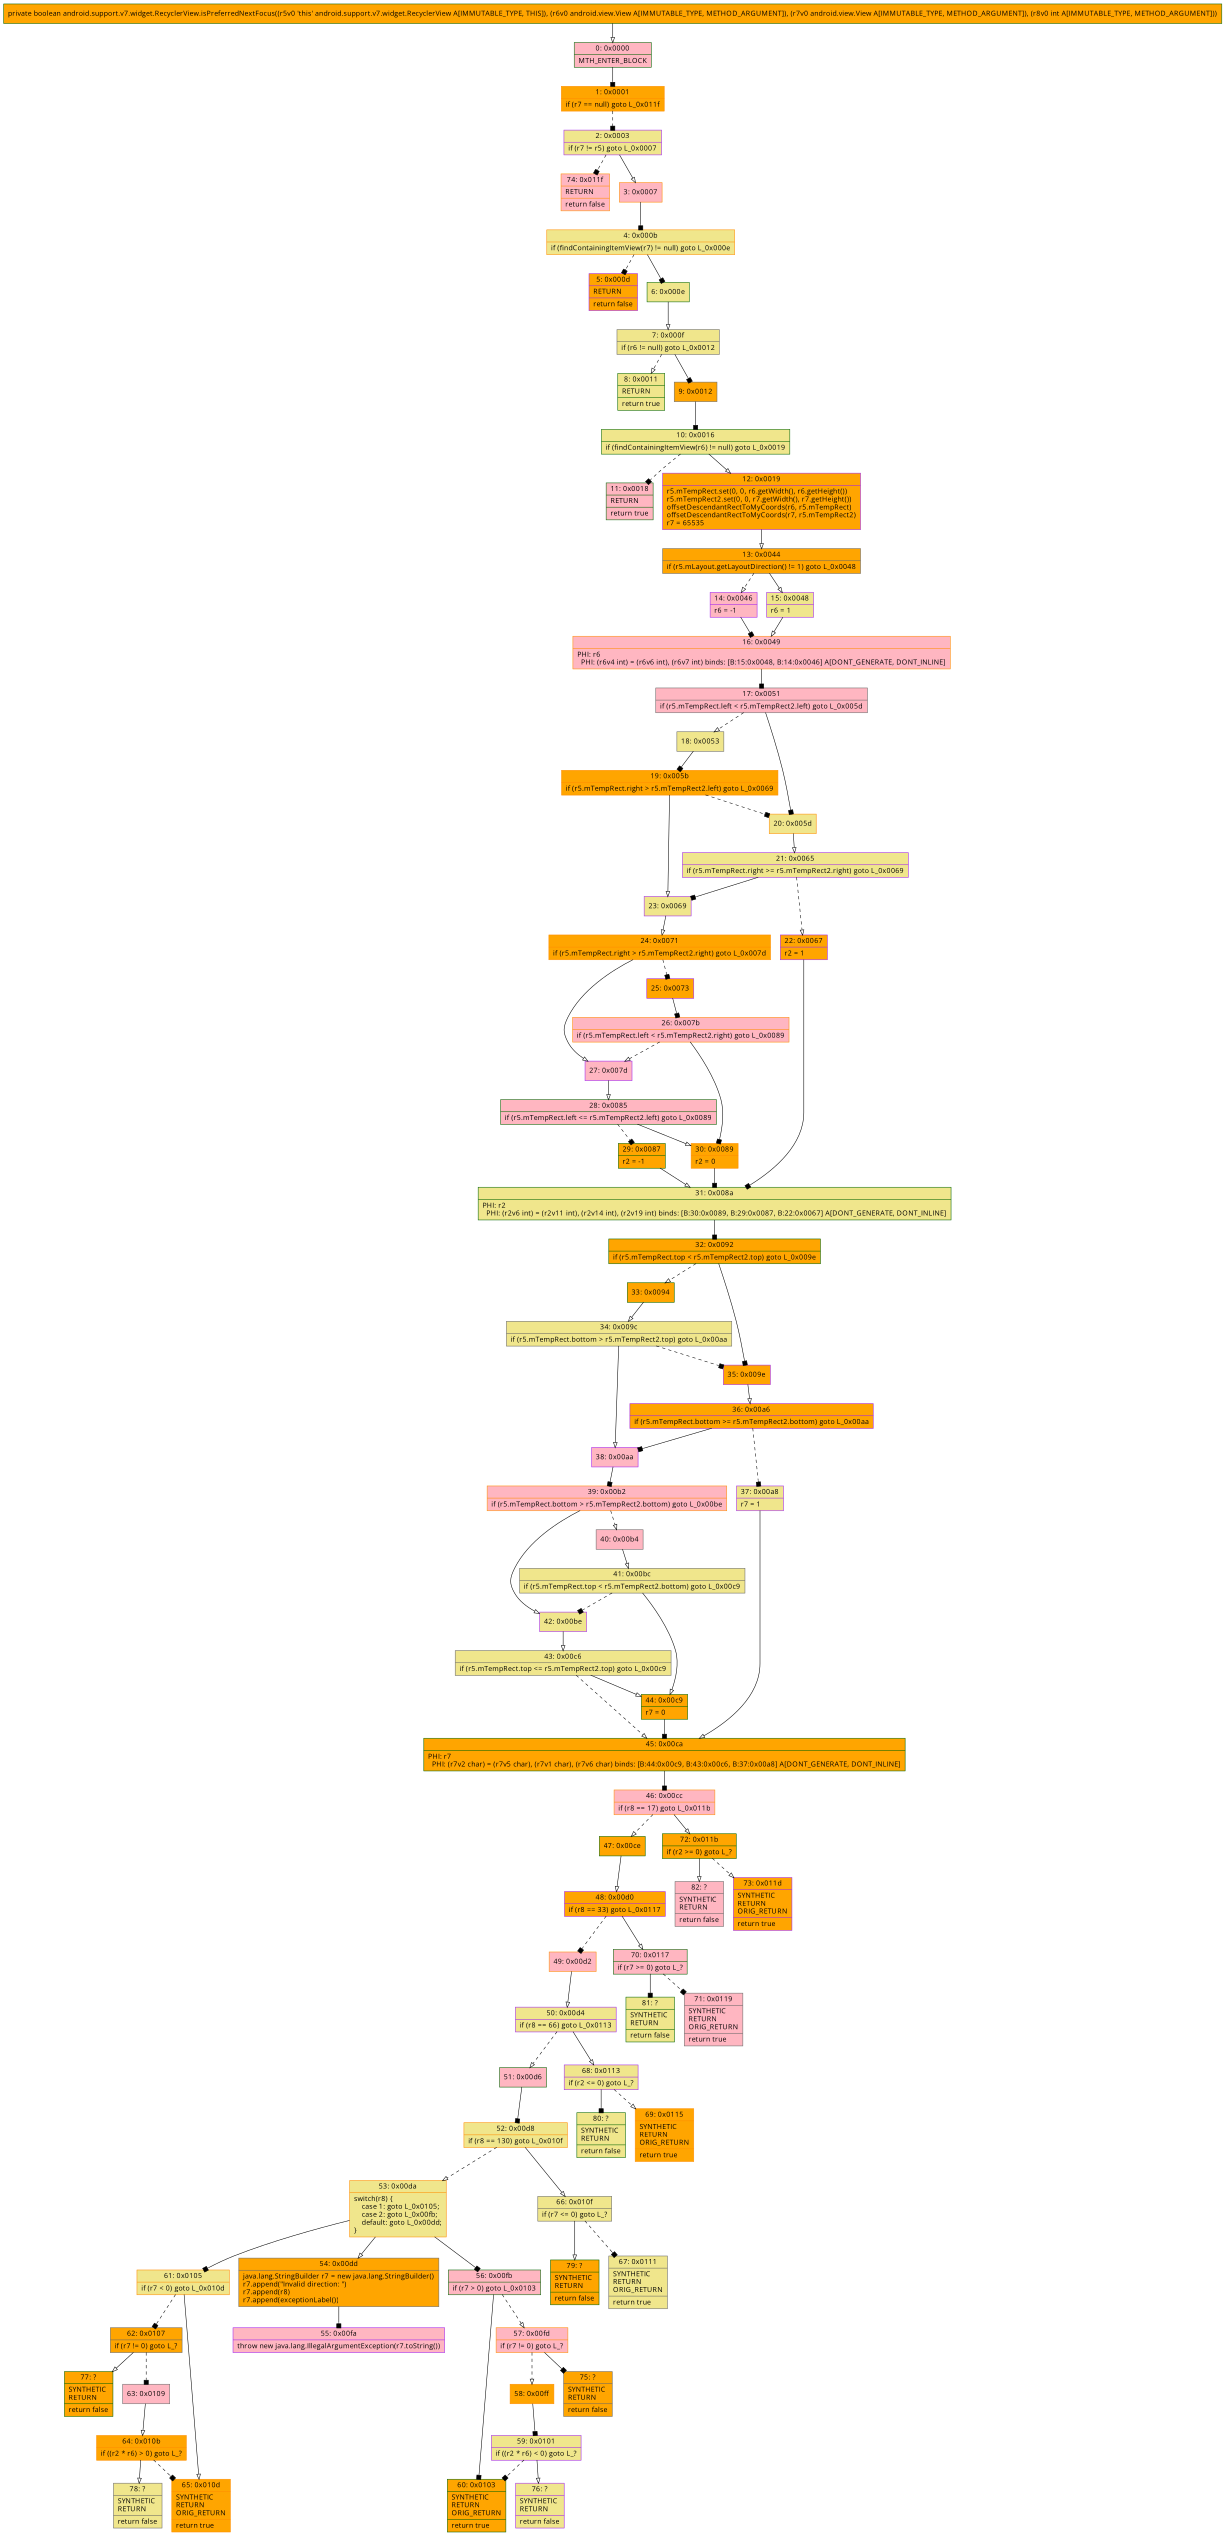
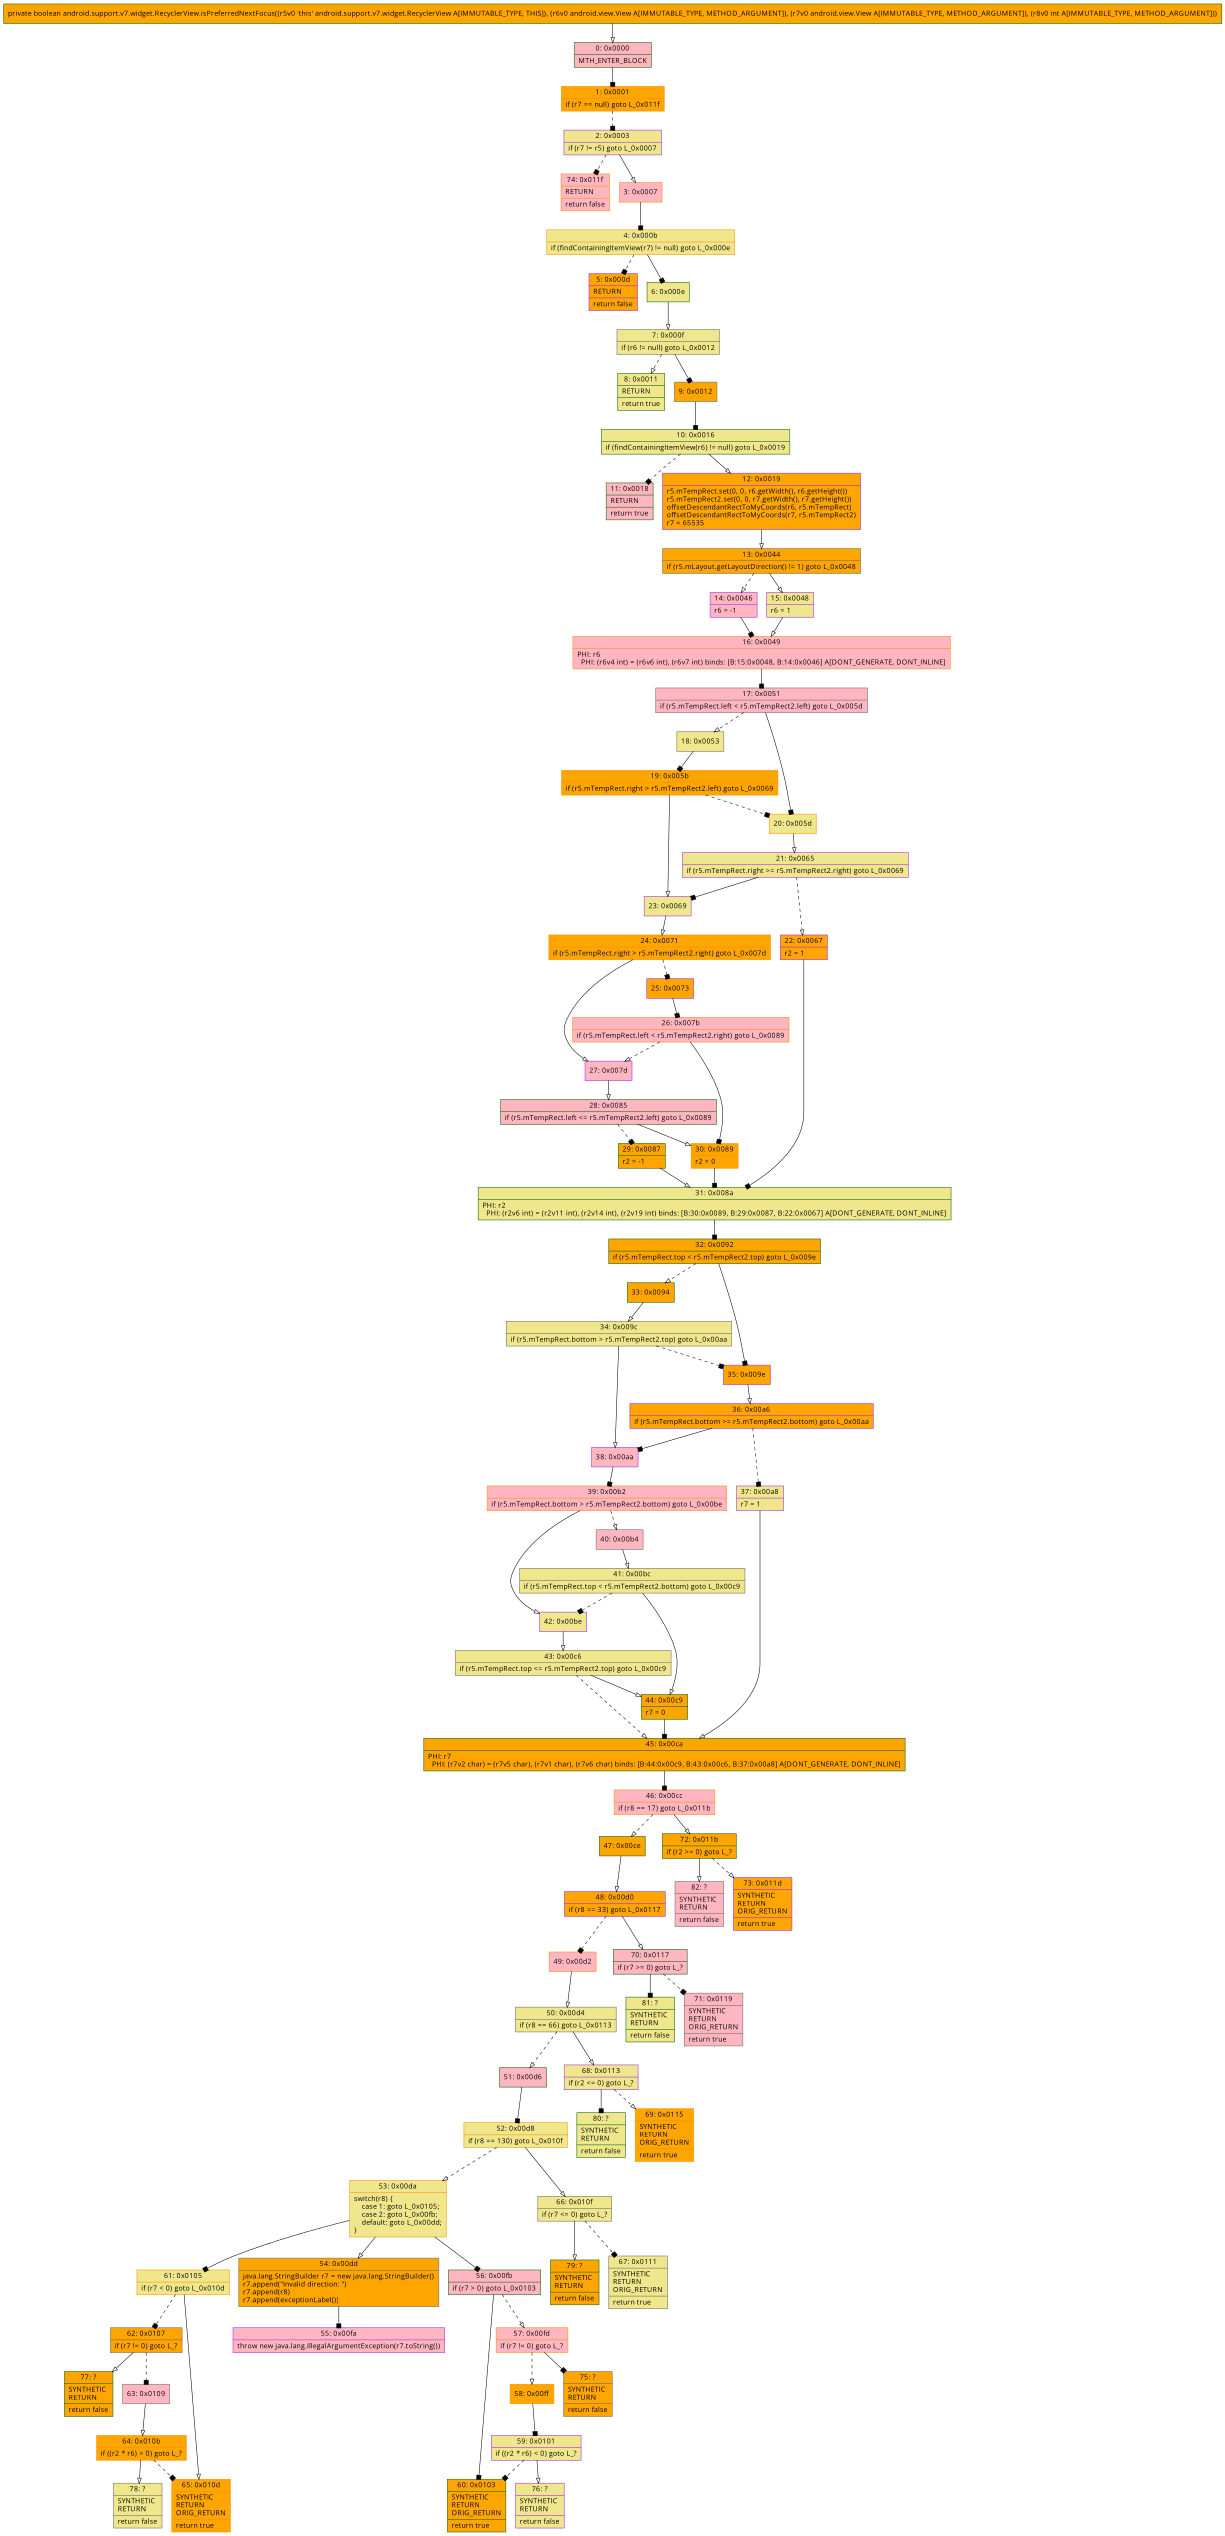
(566, 2020) -> (566, 2020)
